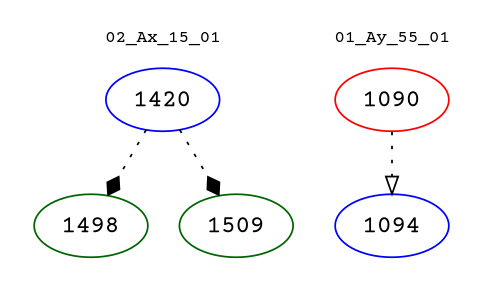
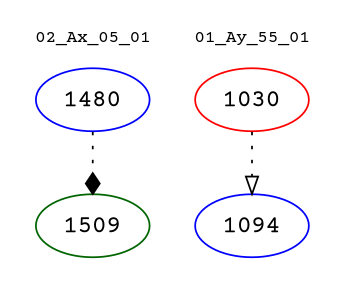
(164, 38) -> (94, 38)
(163, 100) -> (93, 100)
(392, 100) -> (252, 100)
(91, 226) -> none
